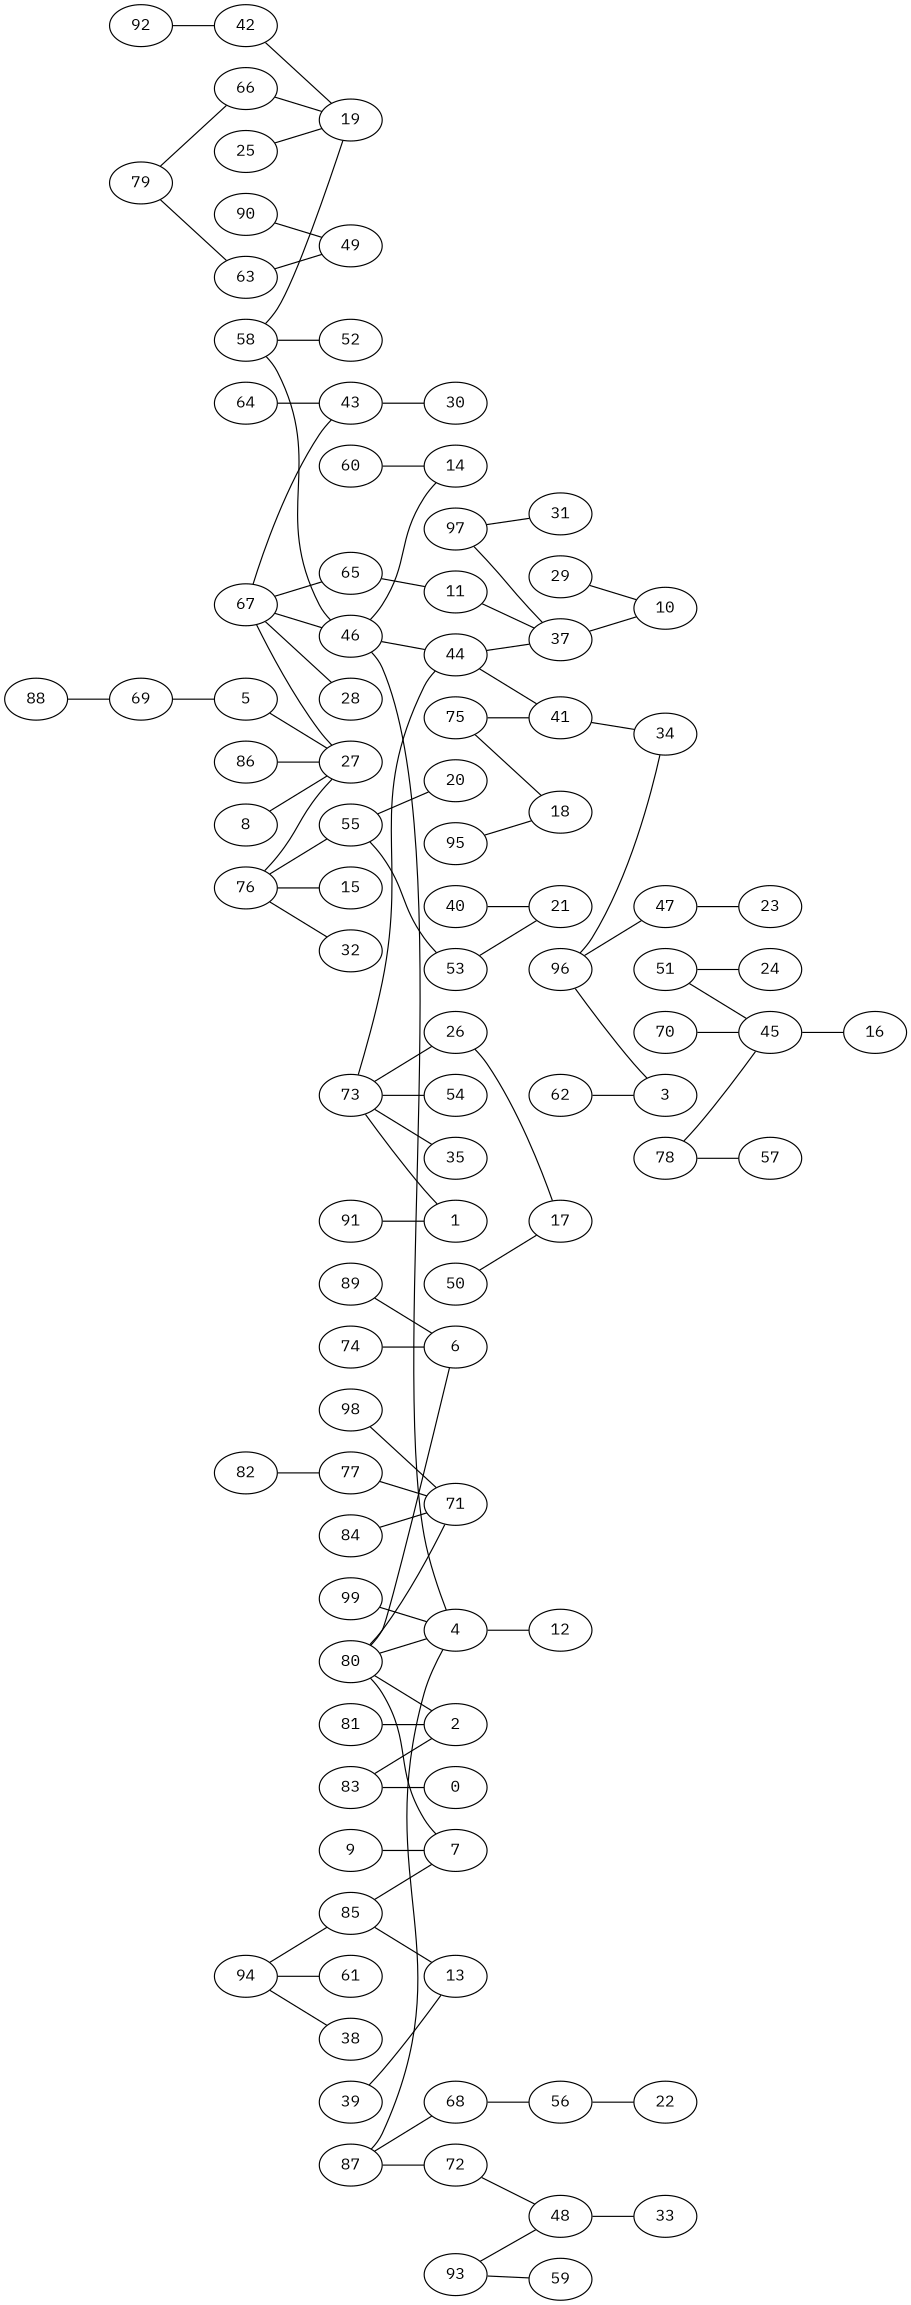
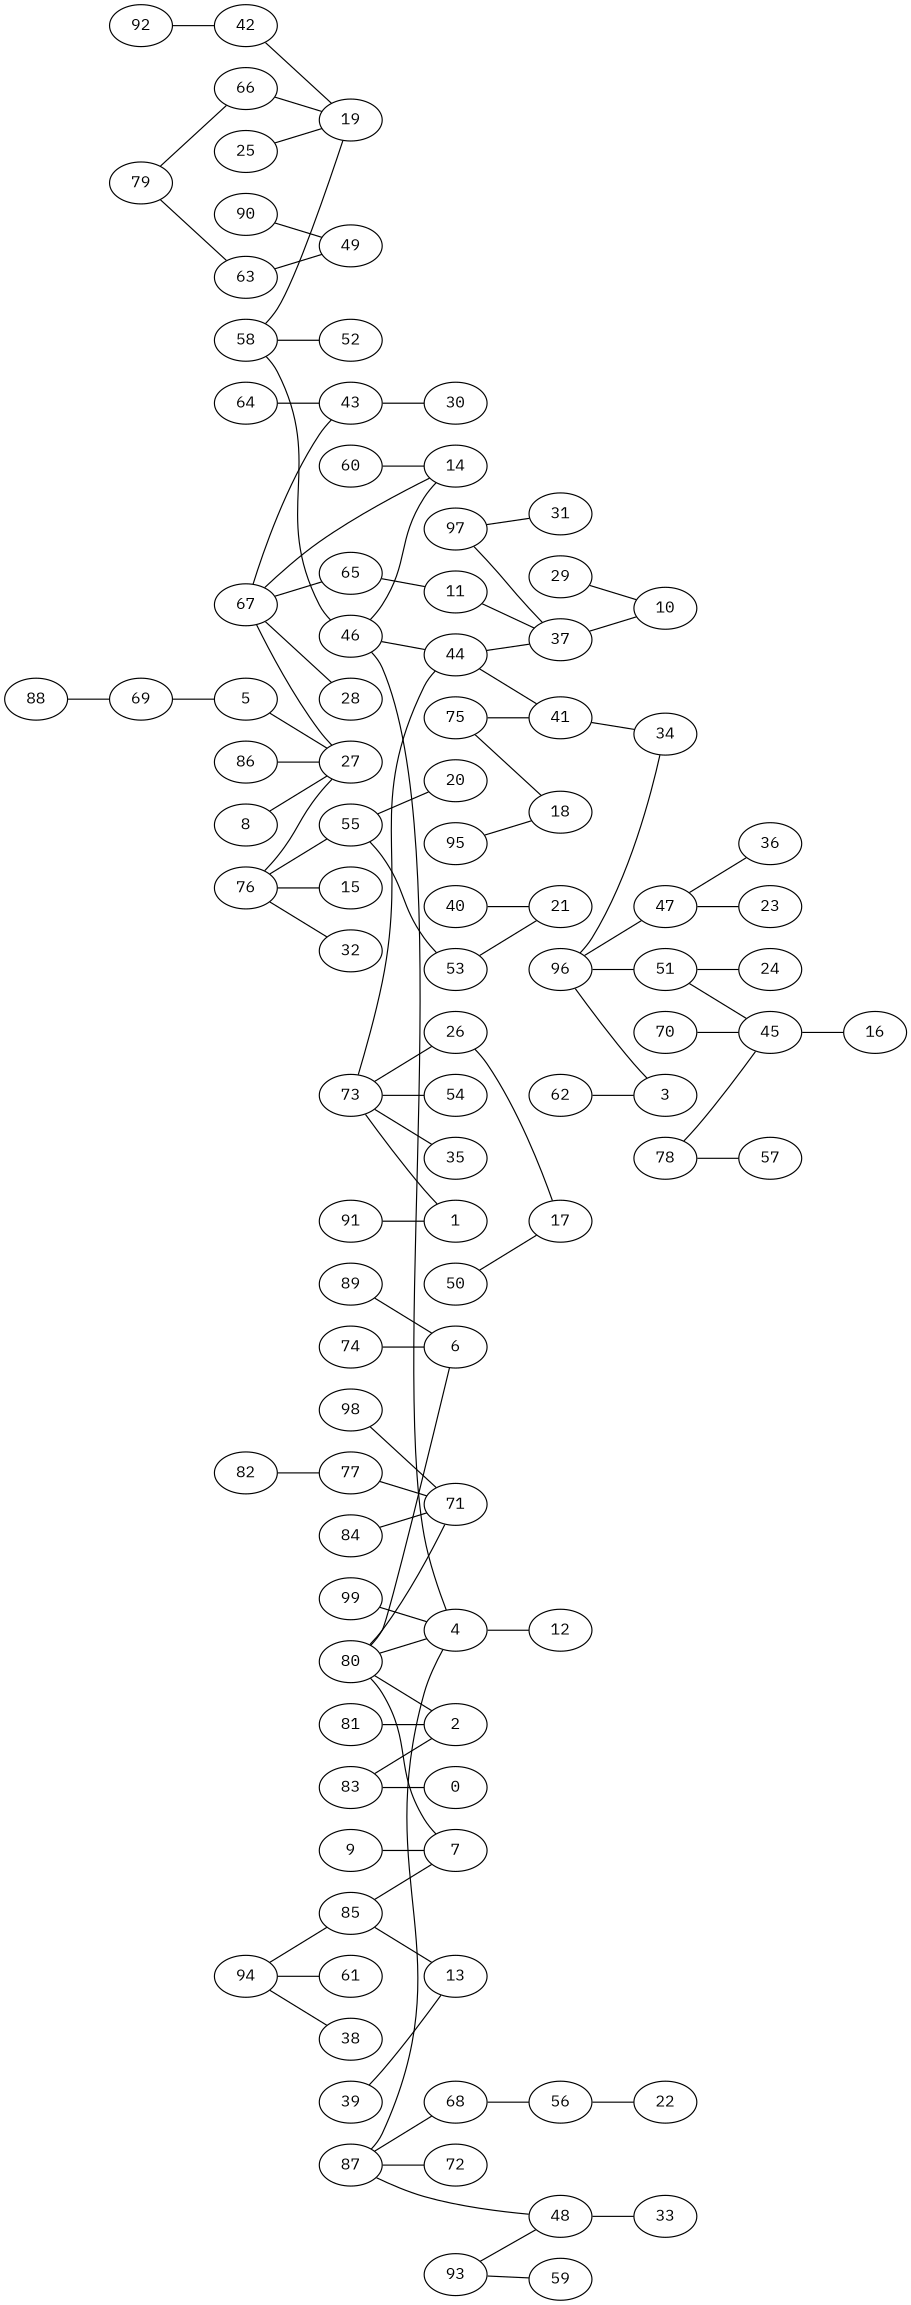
(299, 621) -> (343, 526)
none -> (770, 844)
none -> (613, 970)
(508, 2191) -> (451, 2203)
